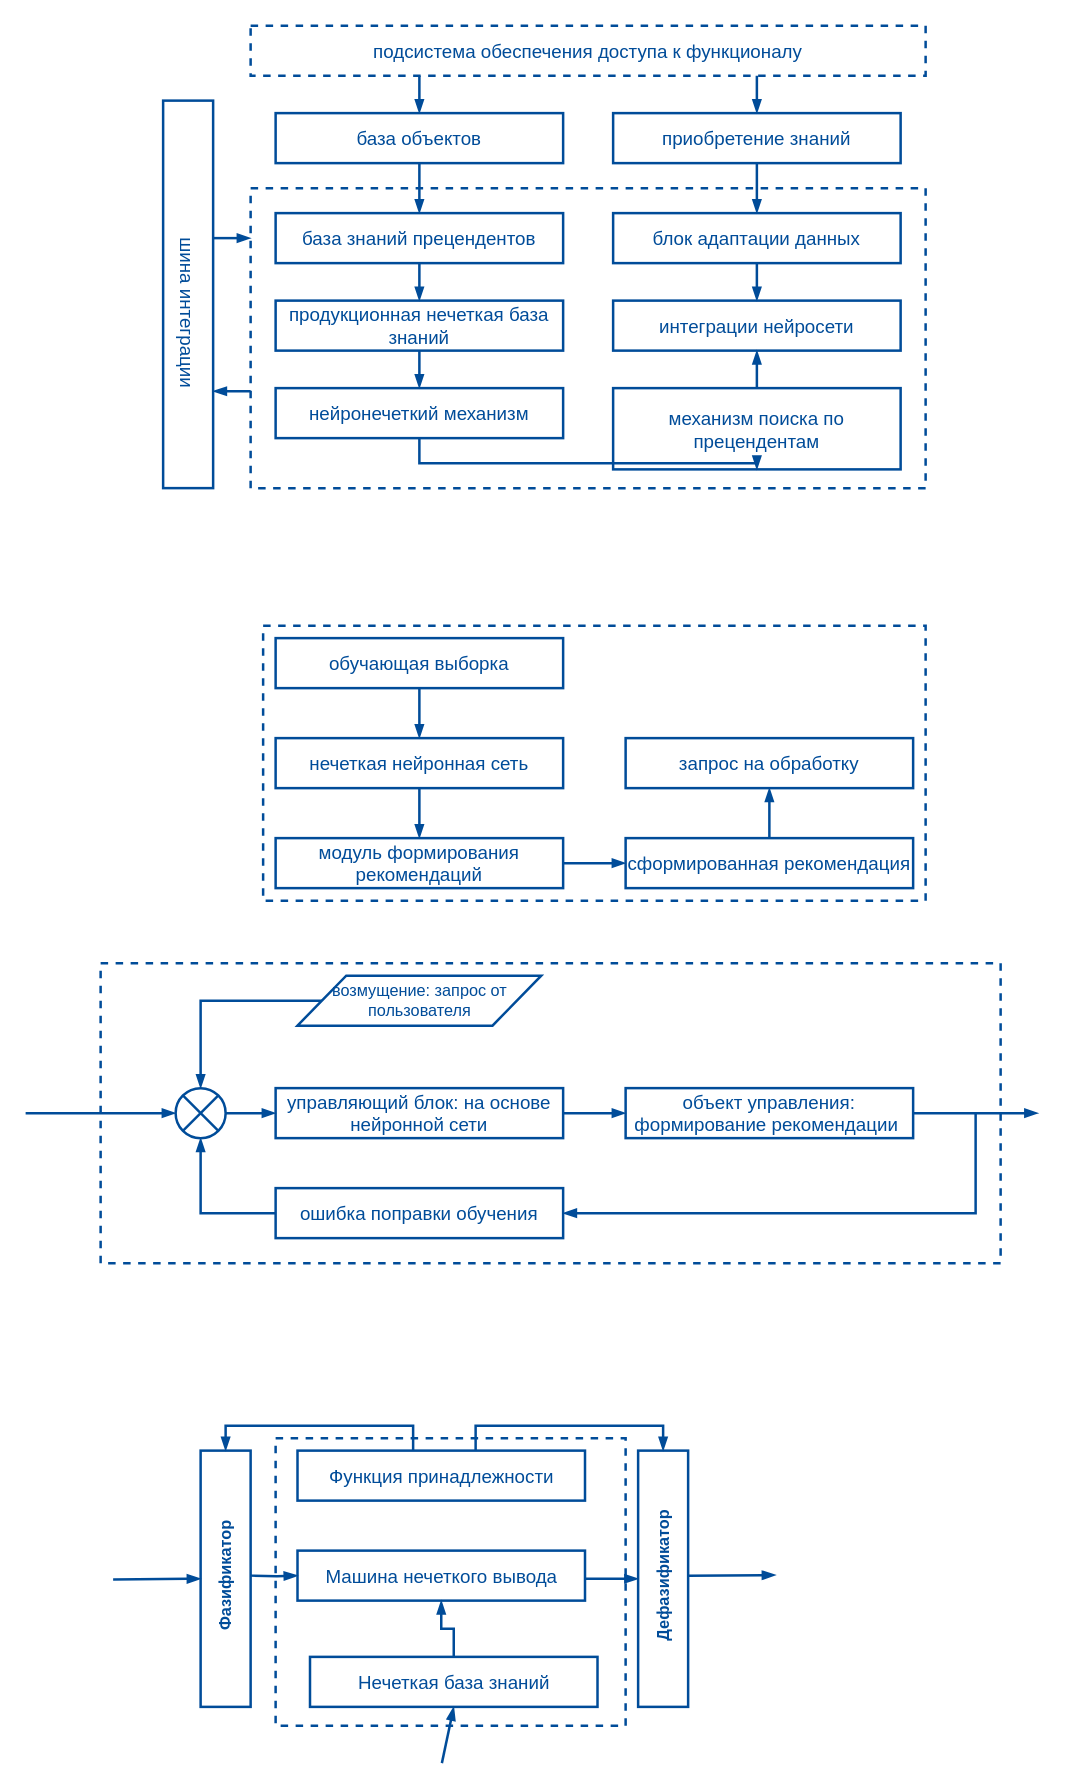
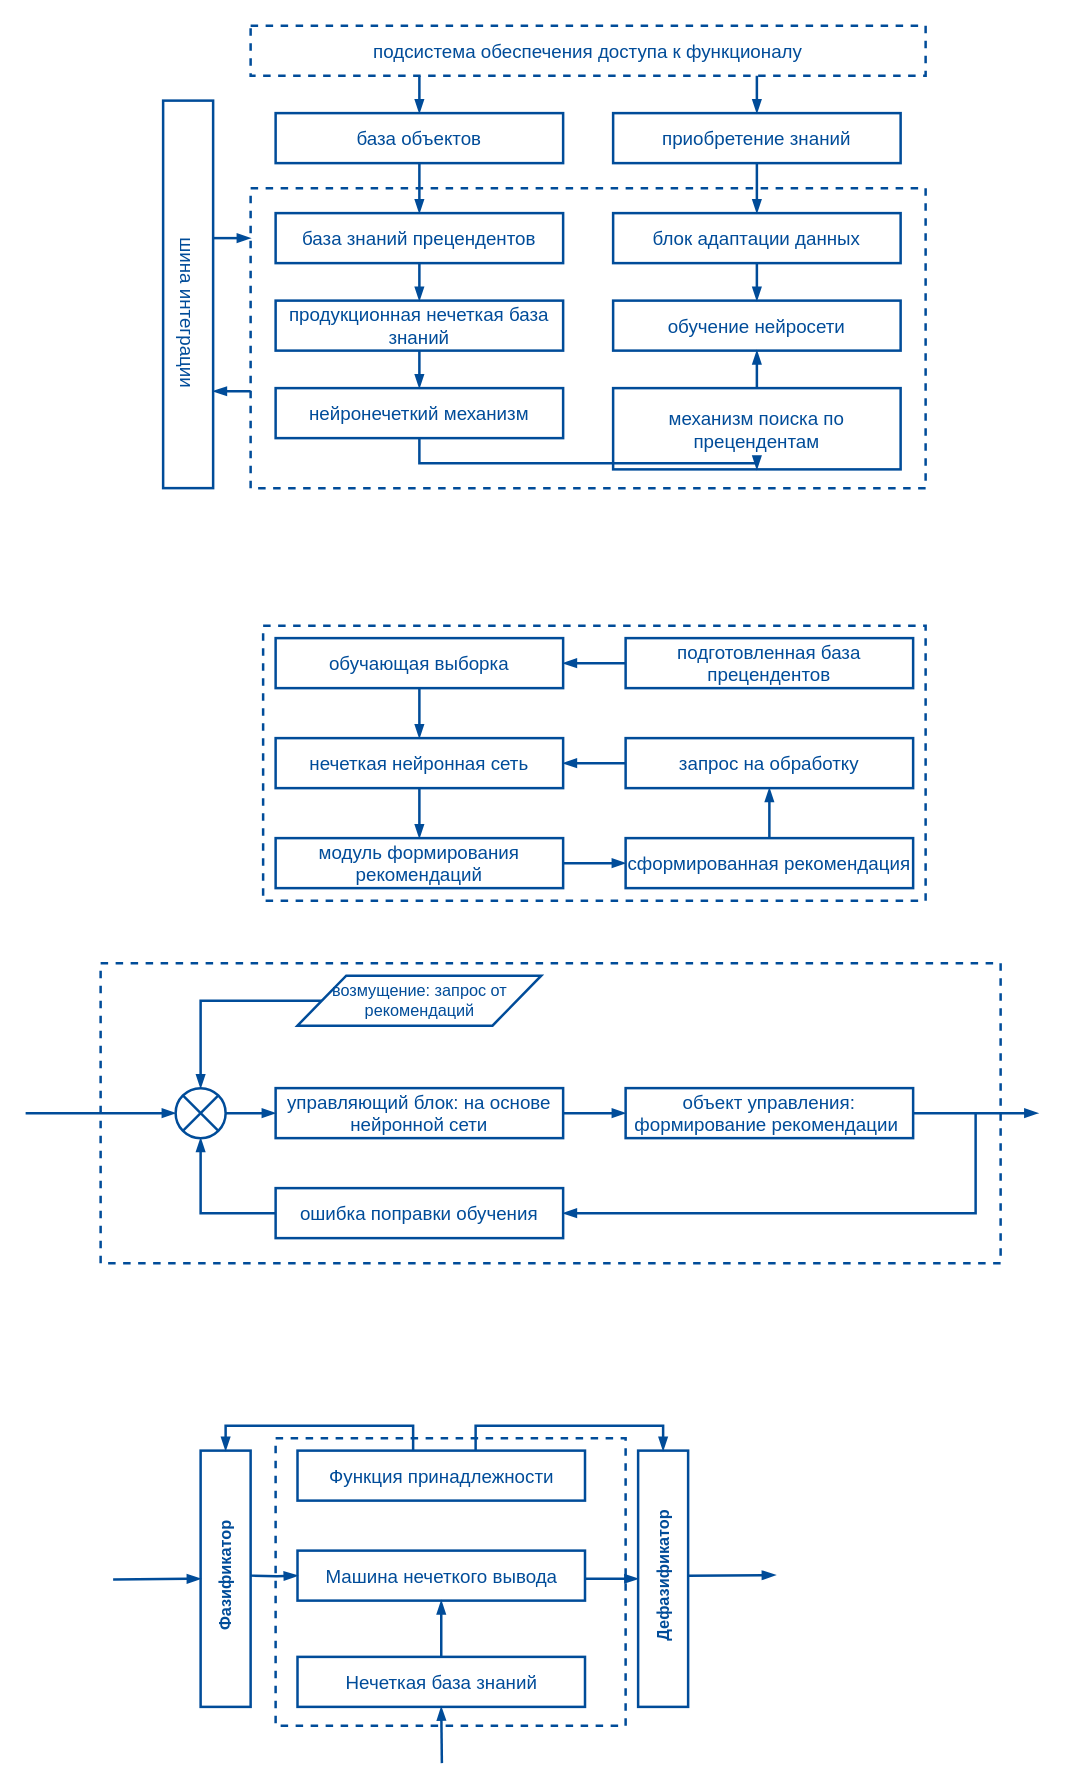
(757, 326) -> (757, 326)
none -> (601, 663)
none -> (769, 663)
none -> (600, 763)
(420, 1001) -> (420, 1001)
(454, 1682) -> (441, 1682)
